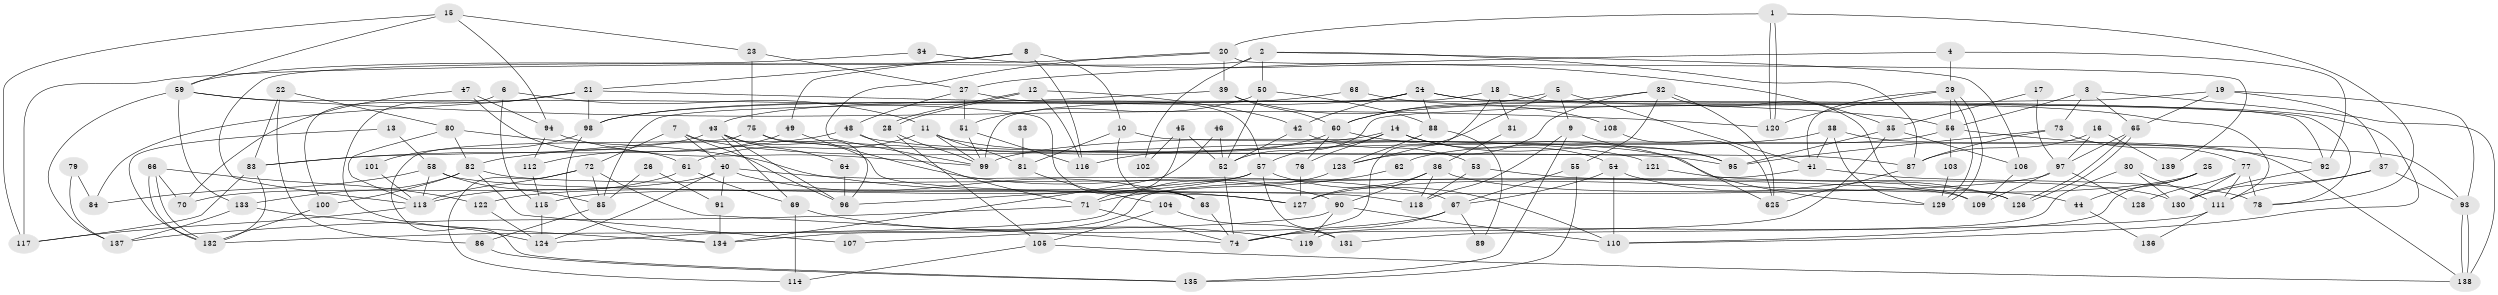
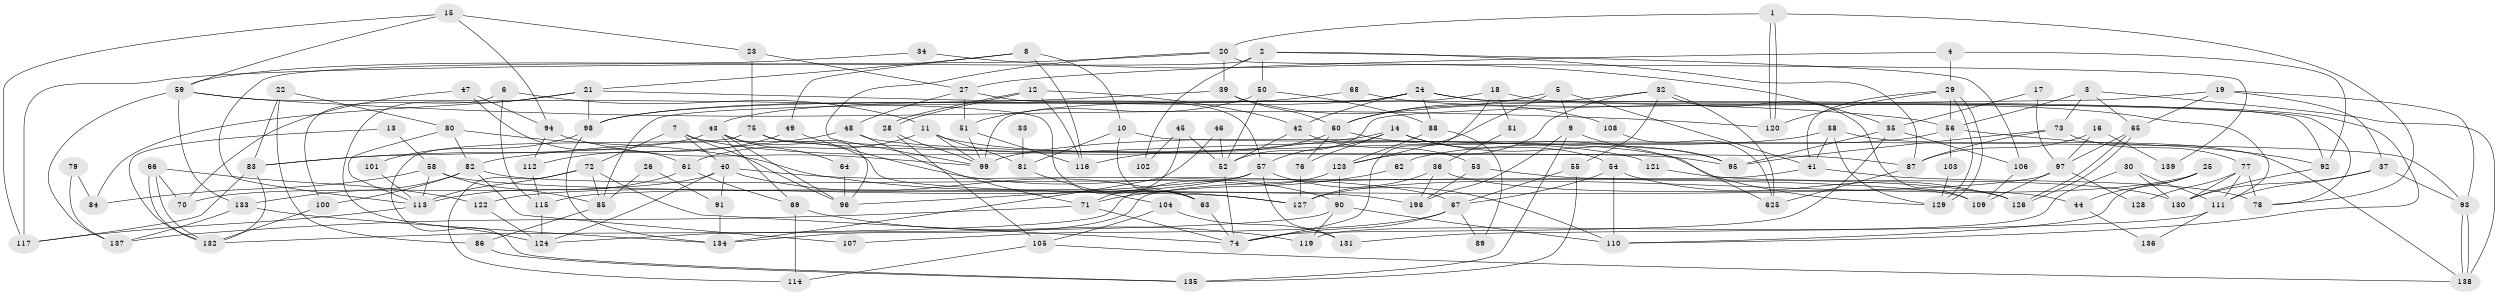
(1390, 188) -> (1340, 186)
(1417, 205) -> (1417, 205)
